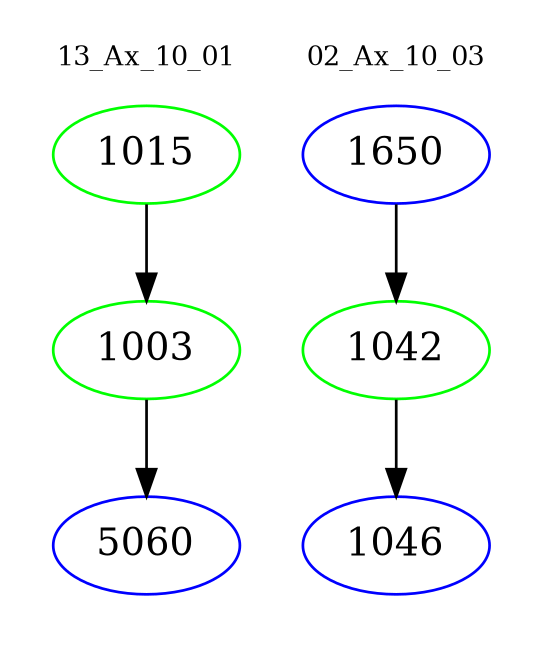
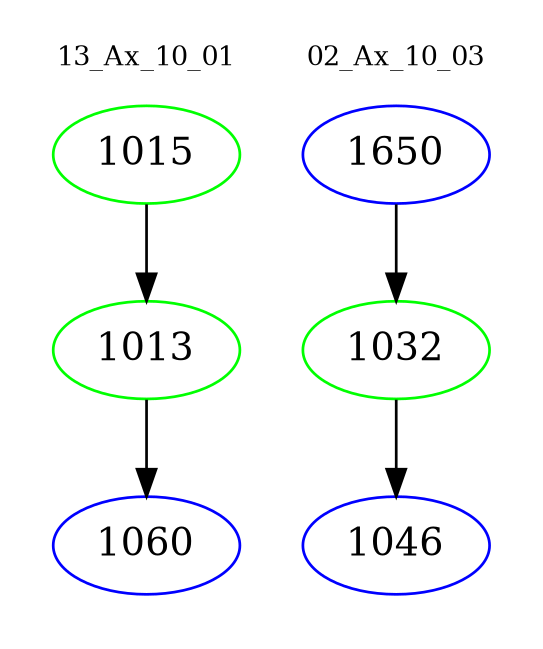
(147, 350) -> (147, 350)
(396, 350) -> (396, 350)
(147, 545) -> (147, 545)
